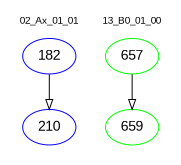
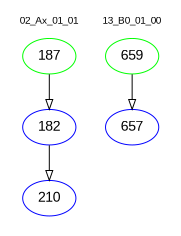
none -> (49, 56)
(132, 56) -> (132, 127)
(132, 87) -> (132, 87)
